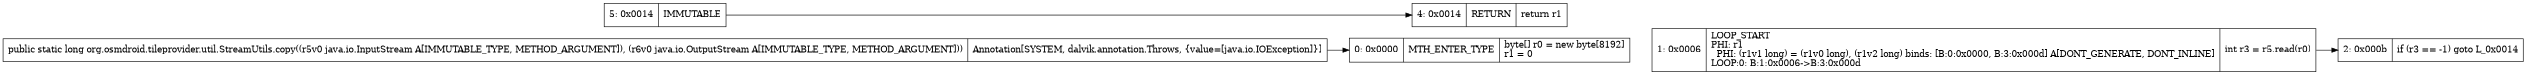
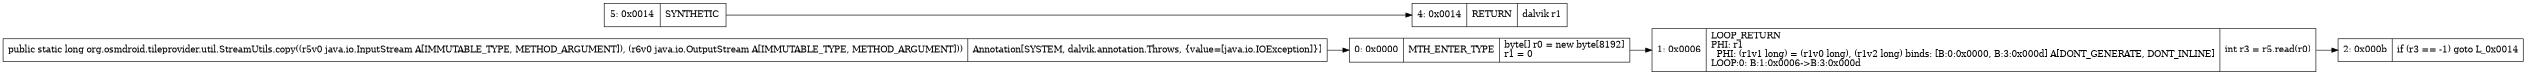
(692, 15) -> (692, 15)
(1542, 15) -> (1542, 15)
(1741, 36) -> (1746, 36)
none -> (1638, 50)
